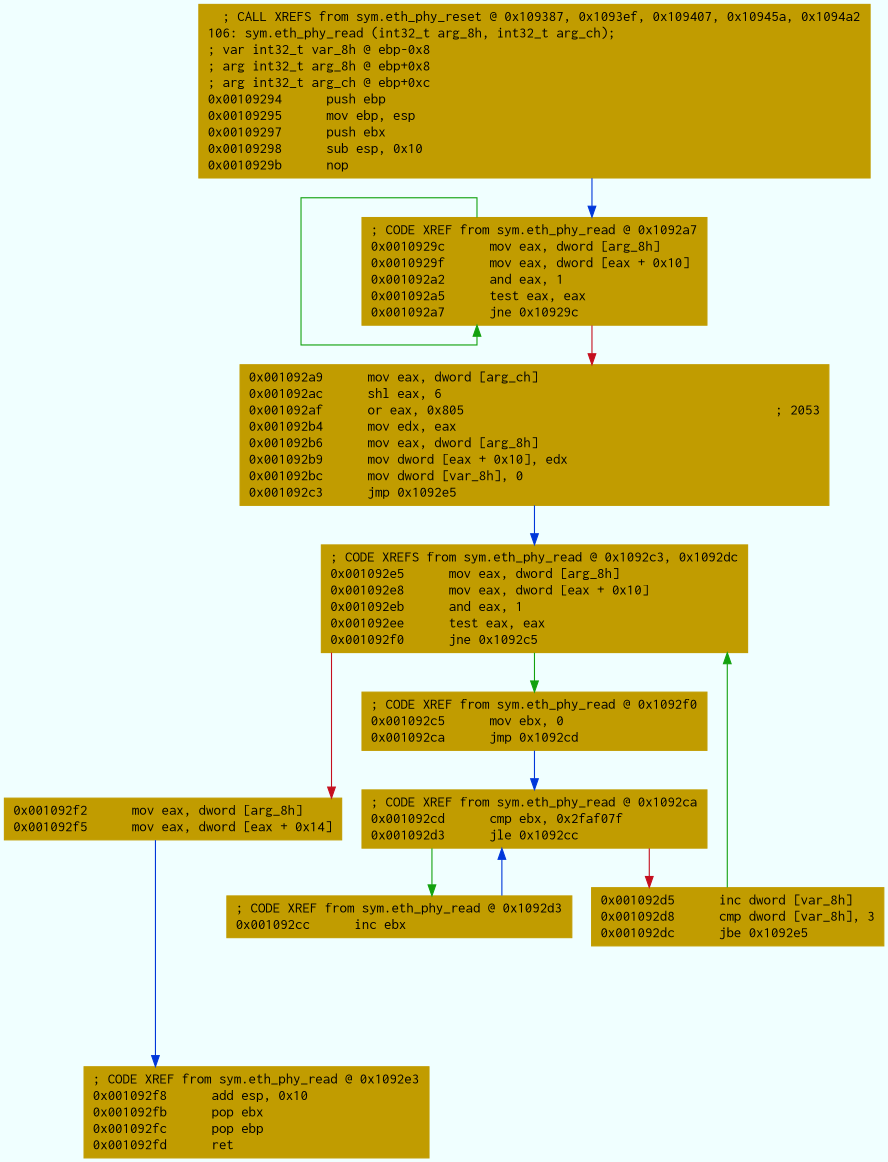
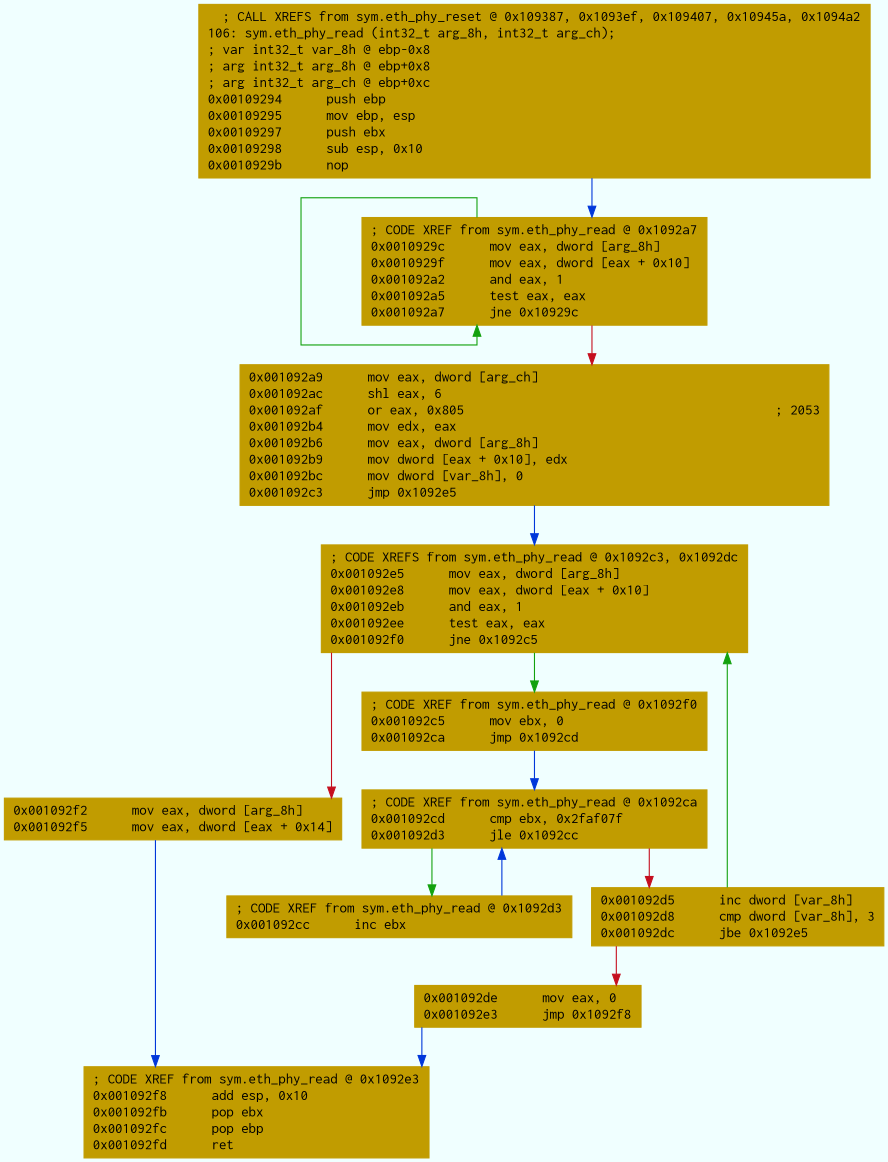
none -> (528, 1006)
